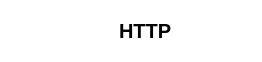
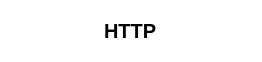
(146, 31) -> (131, 31)
